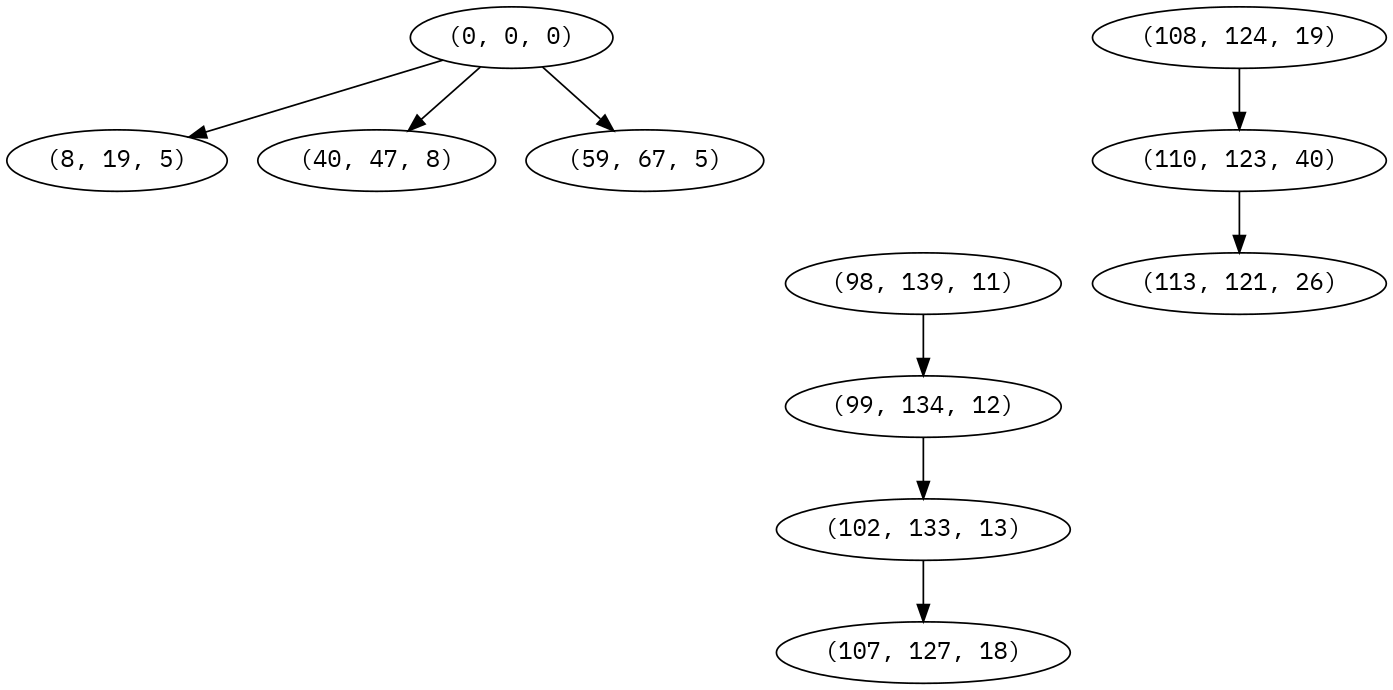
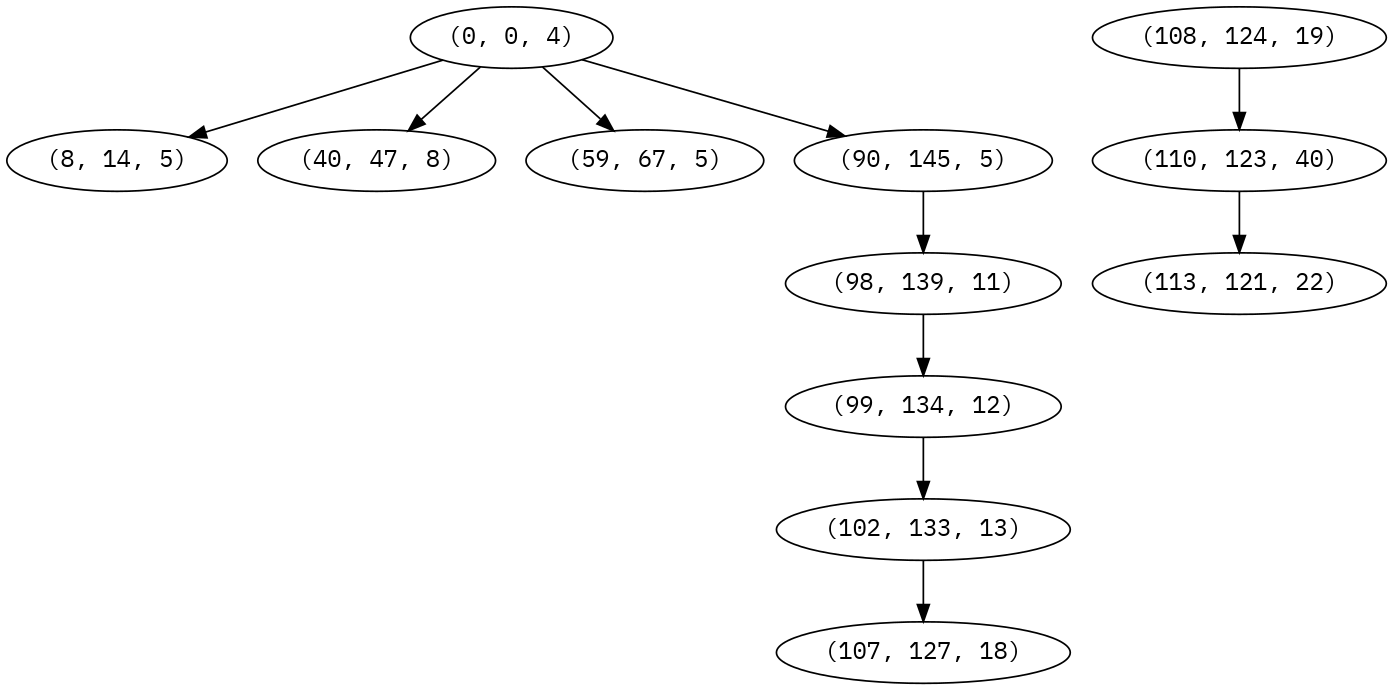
(512, 38) -> (512, 38)
(117, 161) -> (117, 161)
none -> (923, 161)
(1239, 284) -> (1239, 284)
